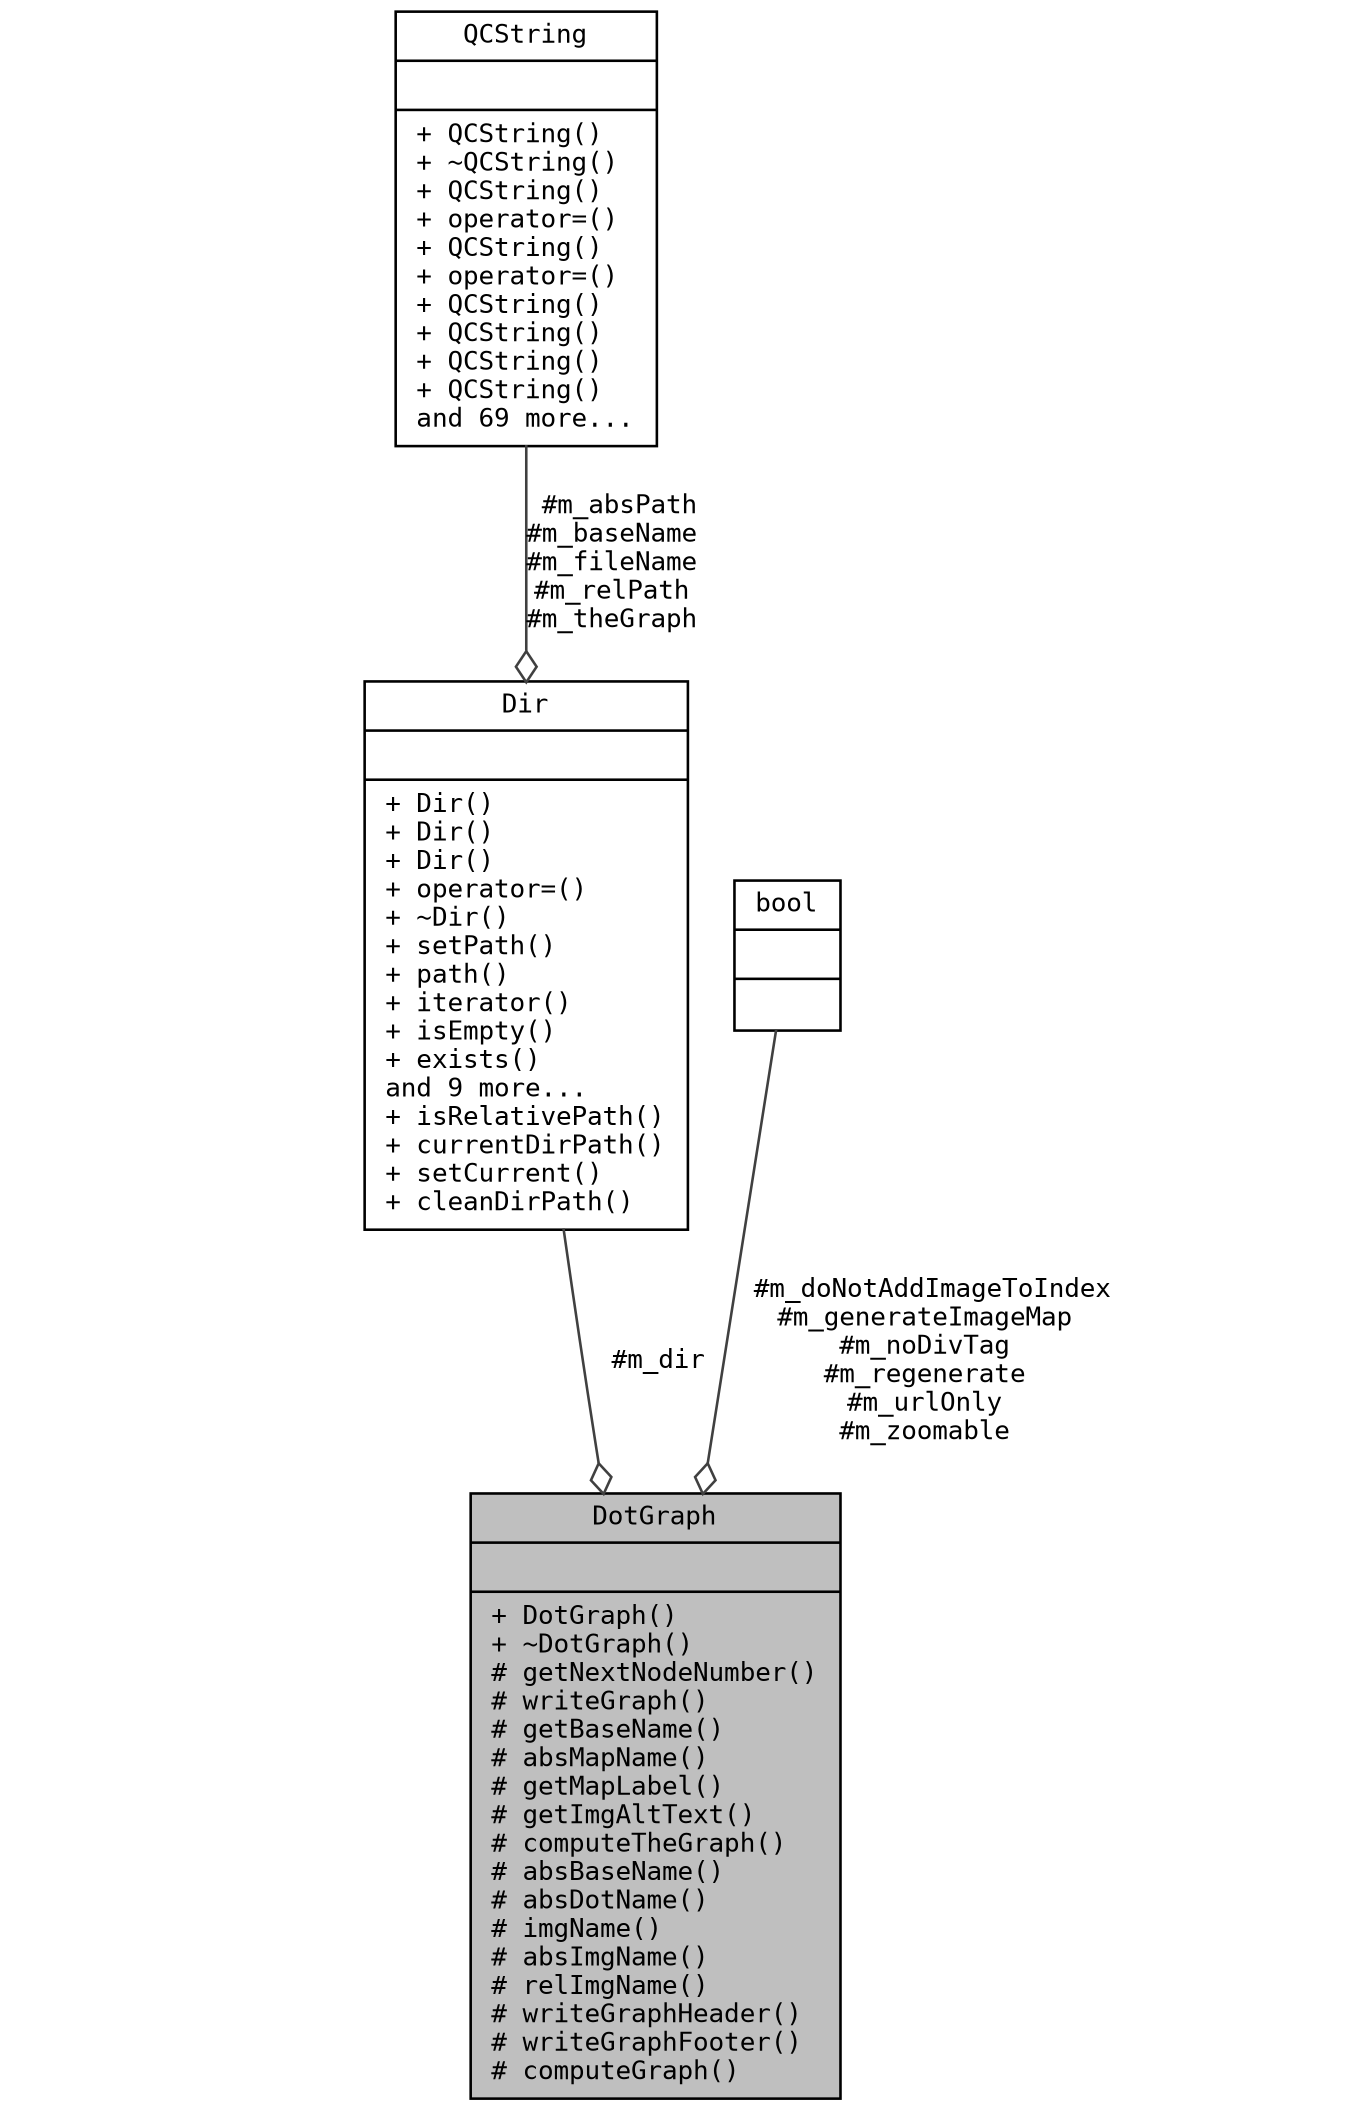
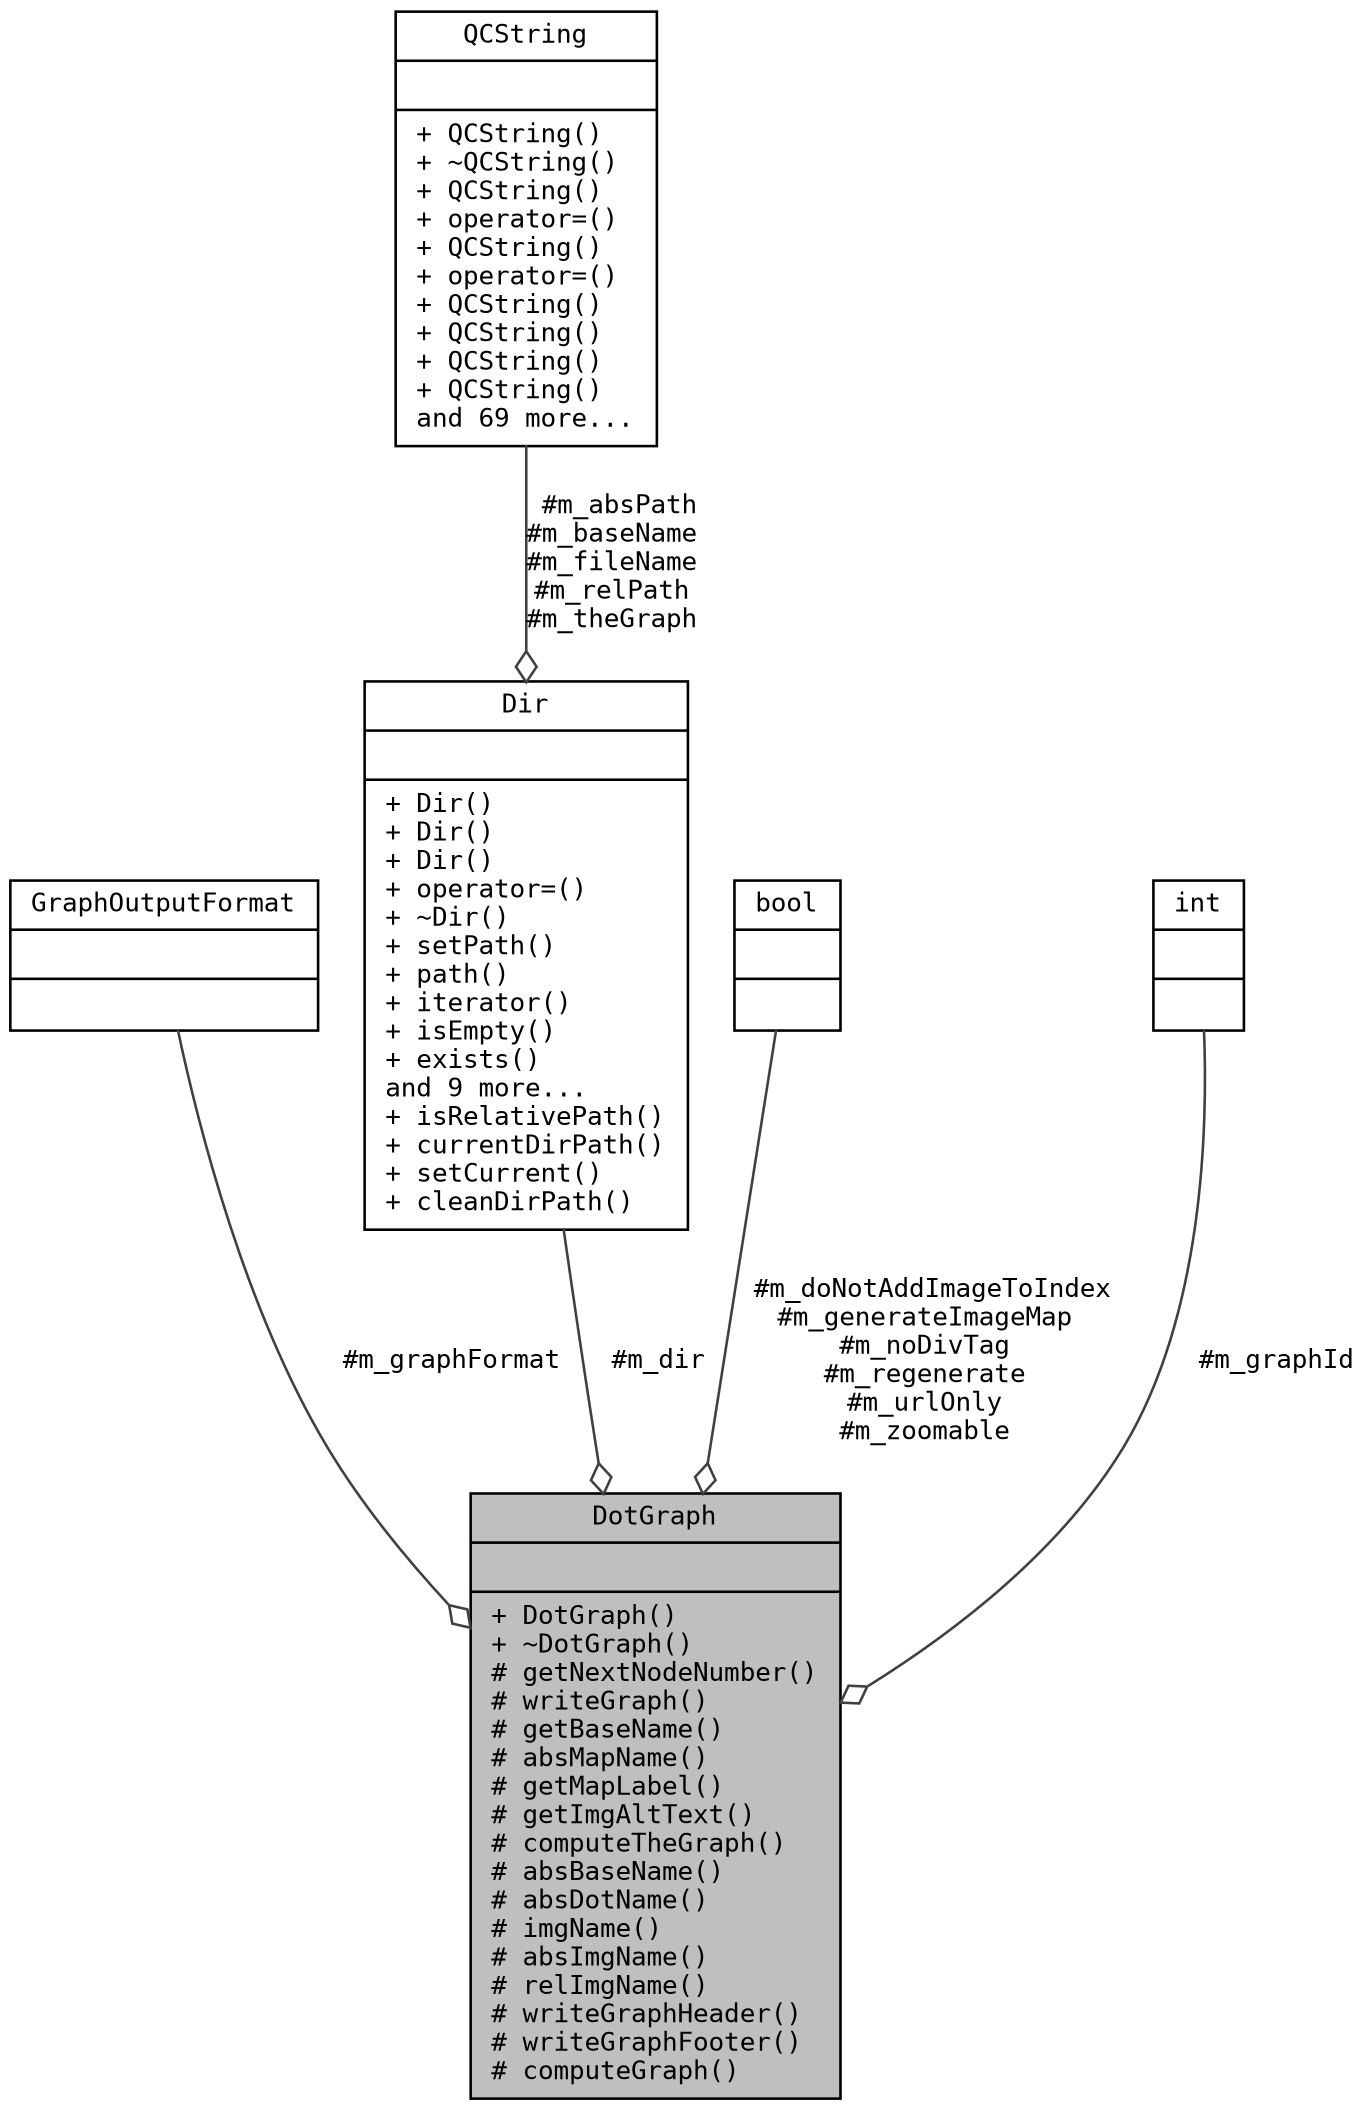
none -> (164, 956)
none -> (1199, 956)
